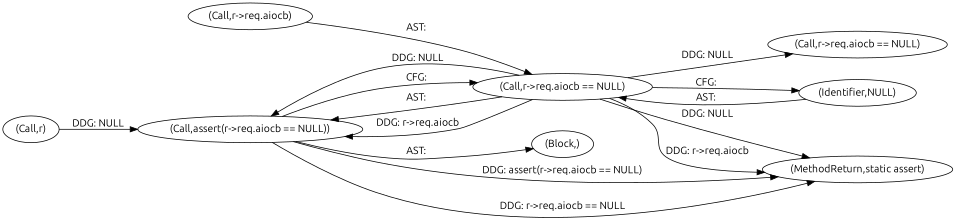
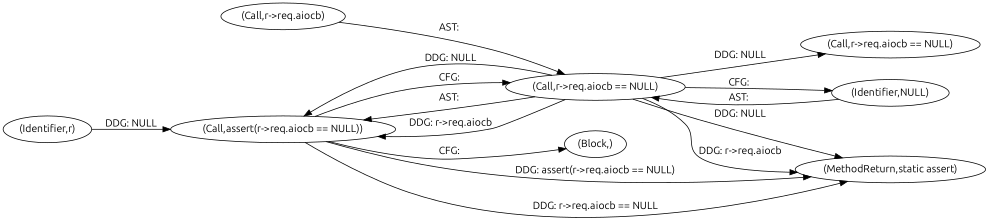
(31, 129) -> (47, 129)
(418, 151) -> (451, 151)
